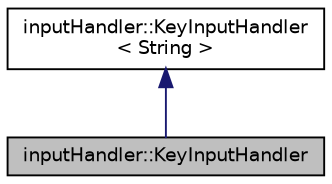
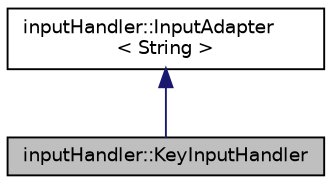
(166, 39) -> (166, 39)
